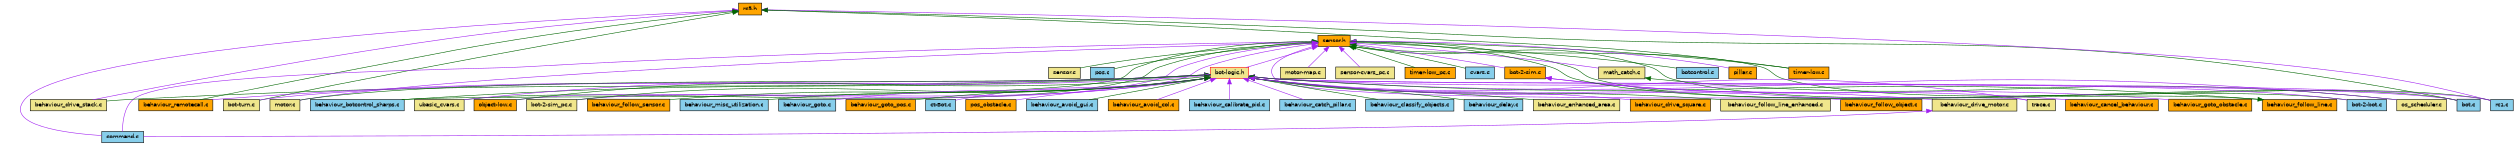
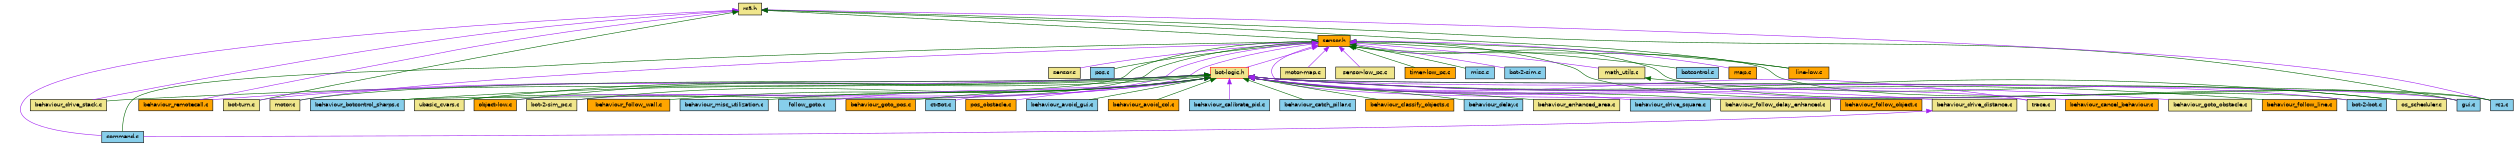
(750, 9) -> (750, 9)
(465, 48) -> (465, 48)
(1161, 56) -> (1161, 56)
(704, 58) -> (704, 58)
(1365, 73) -> (1365, 73)
(1480, 73) -> (1480, 73)
(1525, 73) -> (1525, 73)
(1622, 73) -> (1622, 73)
(1743, 73) -> (1743, 73)
(1809, 73) -> (1809, 73)
(1940, 81) -> (1940, 81)
(834, 83) -> (834, 83)
(1873, 84) -> (1873, 84)
(1184, 90) -> (1184, 90)
(1276, 90) -> (1276, 90)
(2014, 92) -> (1712, 89)
(1809, 93) -> (1661, 90)
(1801, 98) -> (1043, 25)
(629, 105) -> (629, 105)
(807, 105) -> (807, 105)
(1410, 105) -> (1410, 105)
(1670, 105) -> (1670, 105)
(1776, 105) -> (1776, 105)
(1975, 105) -> (1975, 105)
(2210, 105) -> (2210, 105)
(2469, 105) -> (2469, 105)
